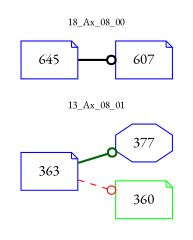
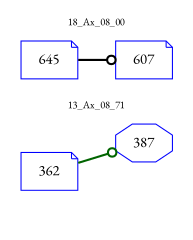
(97, 106) -> (97, 106)
(144, 143) -> (144, 143)
(49, 171) -> (49, 171)
(144, 200) -> none
